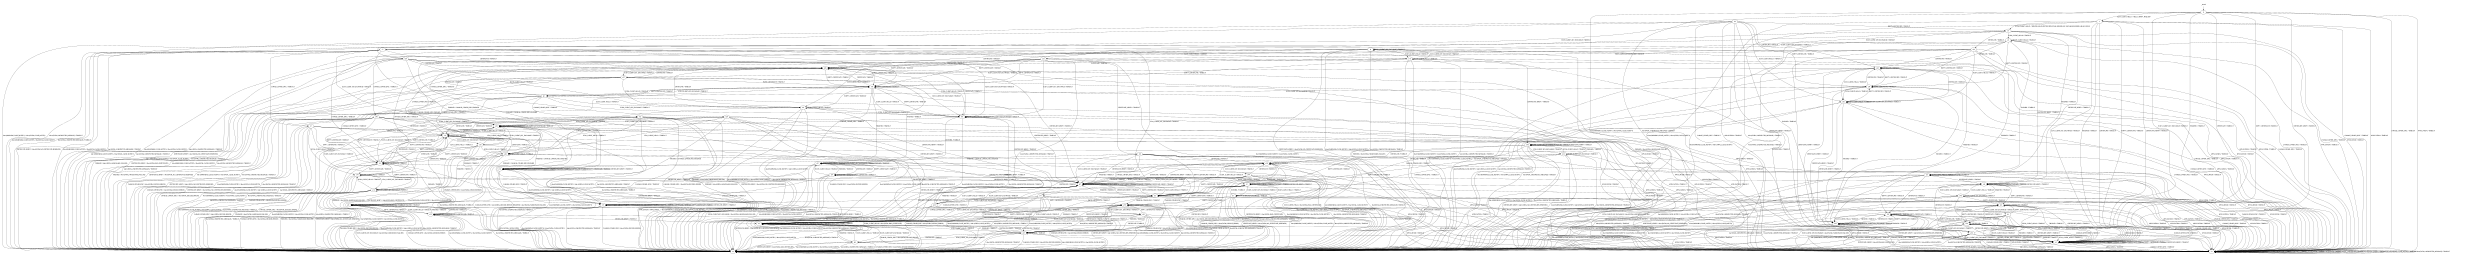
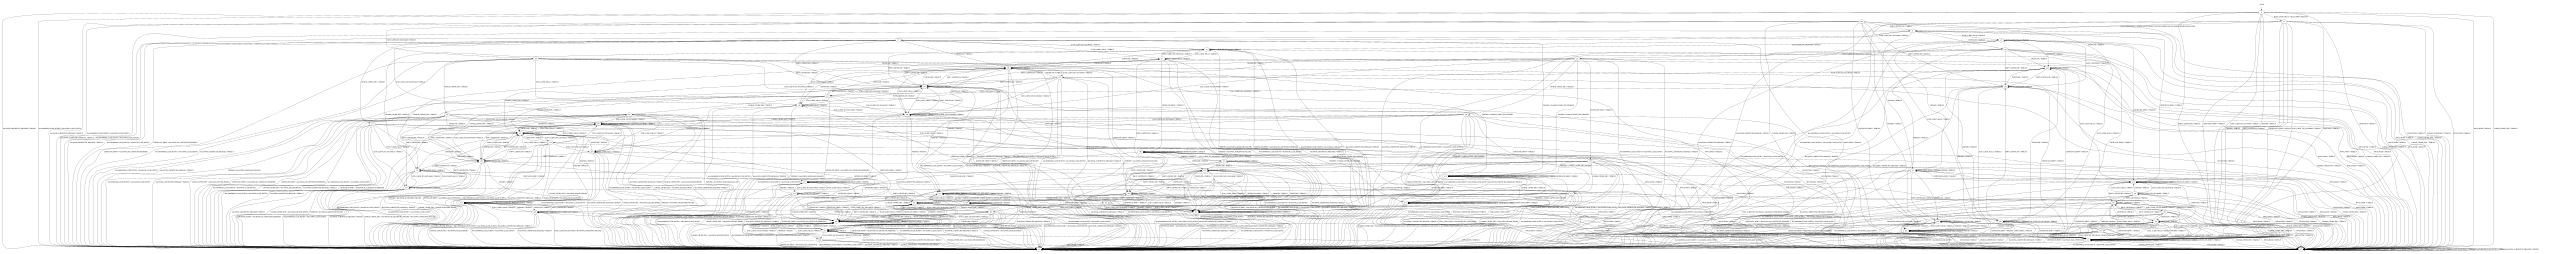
(871, 53) -> (1052, 45)
(1850, 76) -> (2080, 124)
(1124, 186) -> (1162, 158)
(1903, 228) -> (1996, 238)
